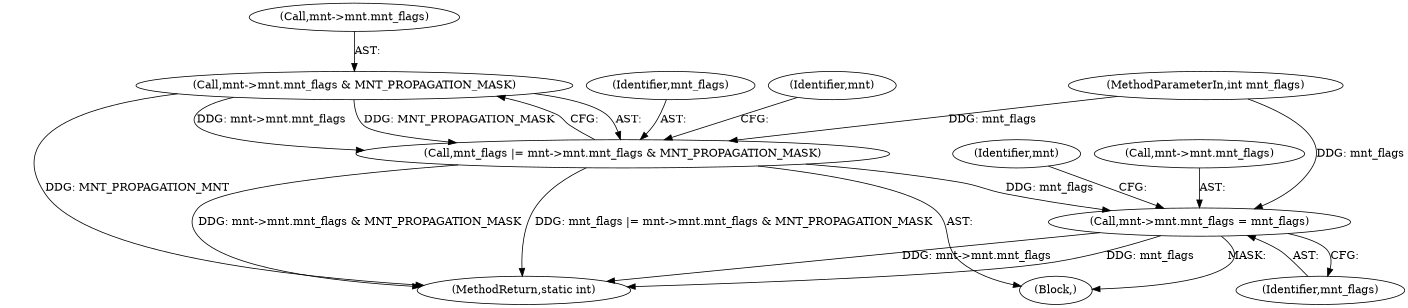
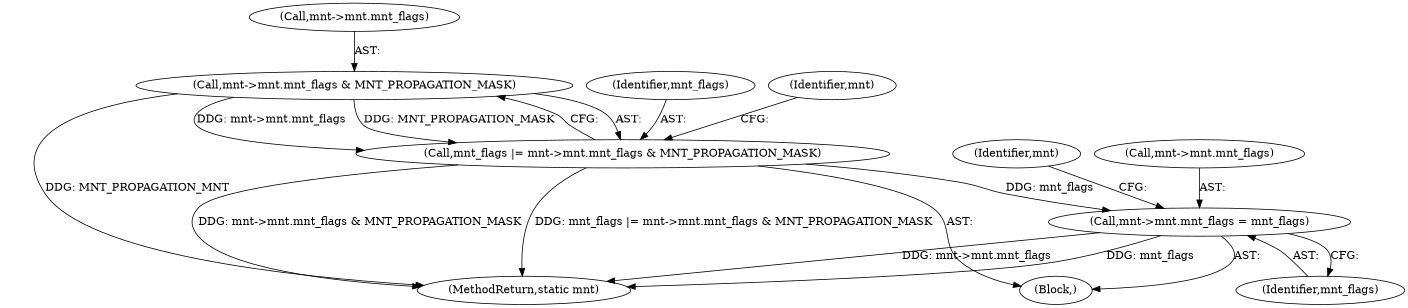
(1206, 86) -> none
(1249, 256) -> (1249, 256)
(524, 290) -> (524, 290)
